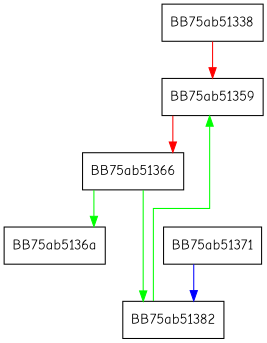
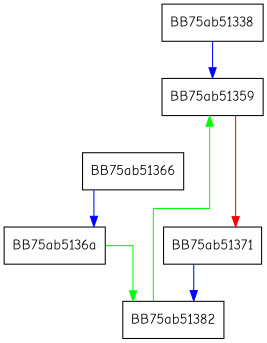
(213, 55) -> (213, 55)
(173, 129) -> (236, 166)
(94, 203) -> (94, 203)
(143, 241) -> (133, 255)
